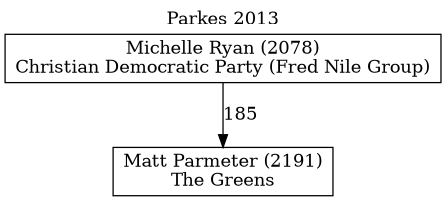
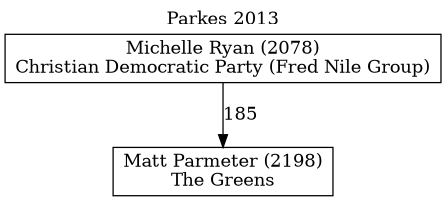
(223, 172) -> (223, 172)
